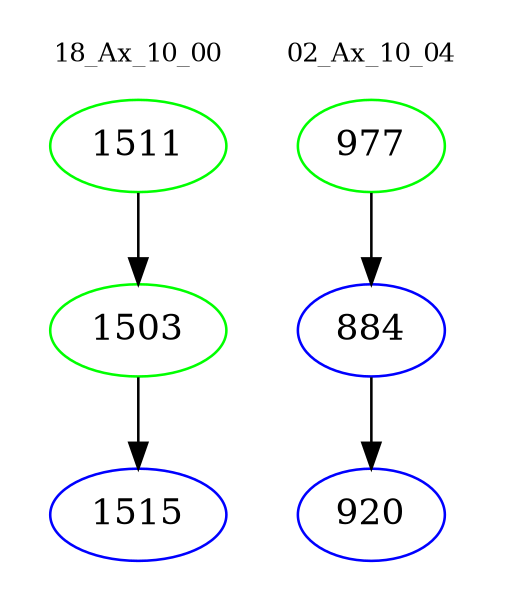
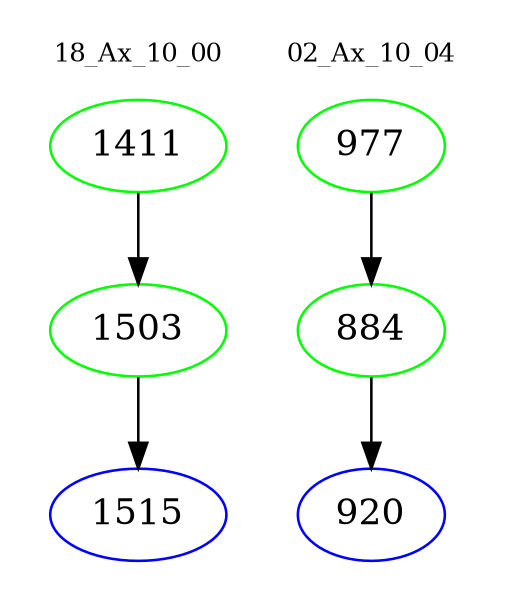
(138, 146) -> (138, 146)
(371, 330) -> (371, 330)
